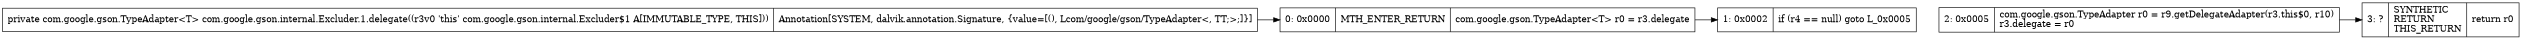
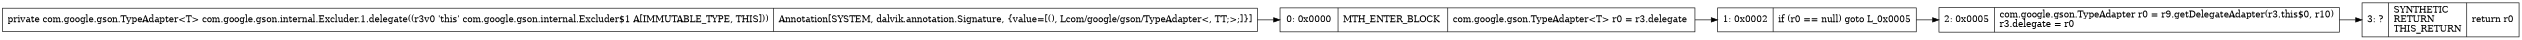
(1393, 20) -> (1392, 20)
(1845, 20) -> (1845, 20)
none -> (1924, 20)
